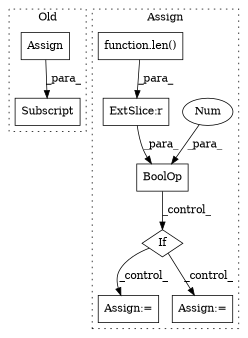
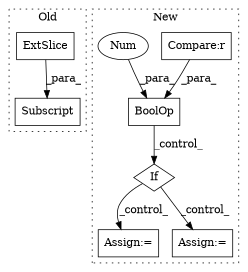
(165, 18) -> (165, 18)
(45, 46) -> (45, 46)
(141, 46) -> none
(136, 112) -> (196, 46)
